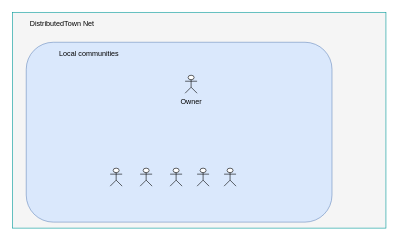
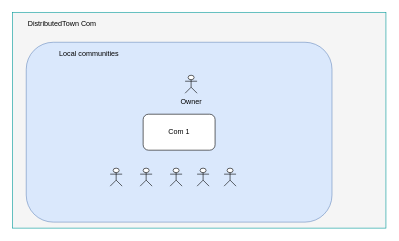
(62, 24) -> (62, 24)
none -> (179, 132)
